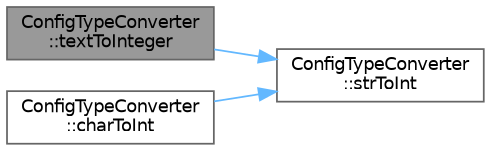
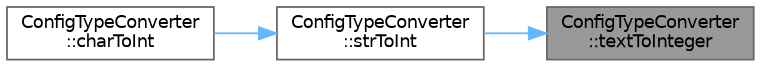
(237, 53) -> (506, 33)
